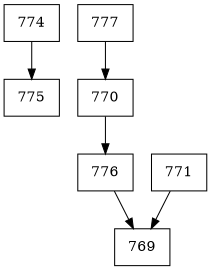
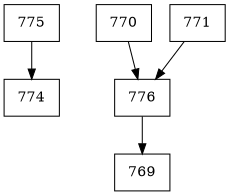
(105, 23) -> none
(32, 55) -> (32, 55)
(163, 205) -> (173, 56)
